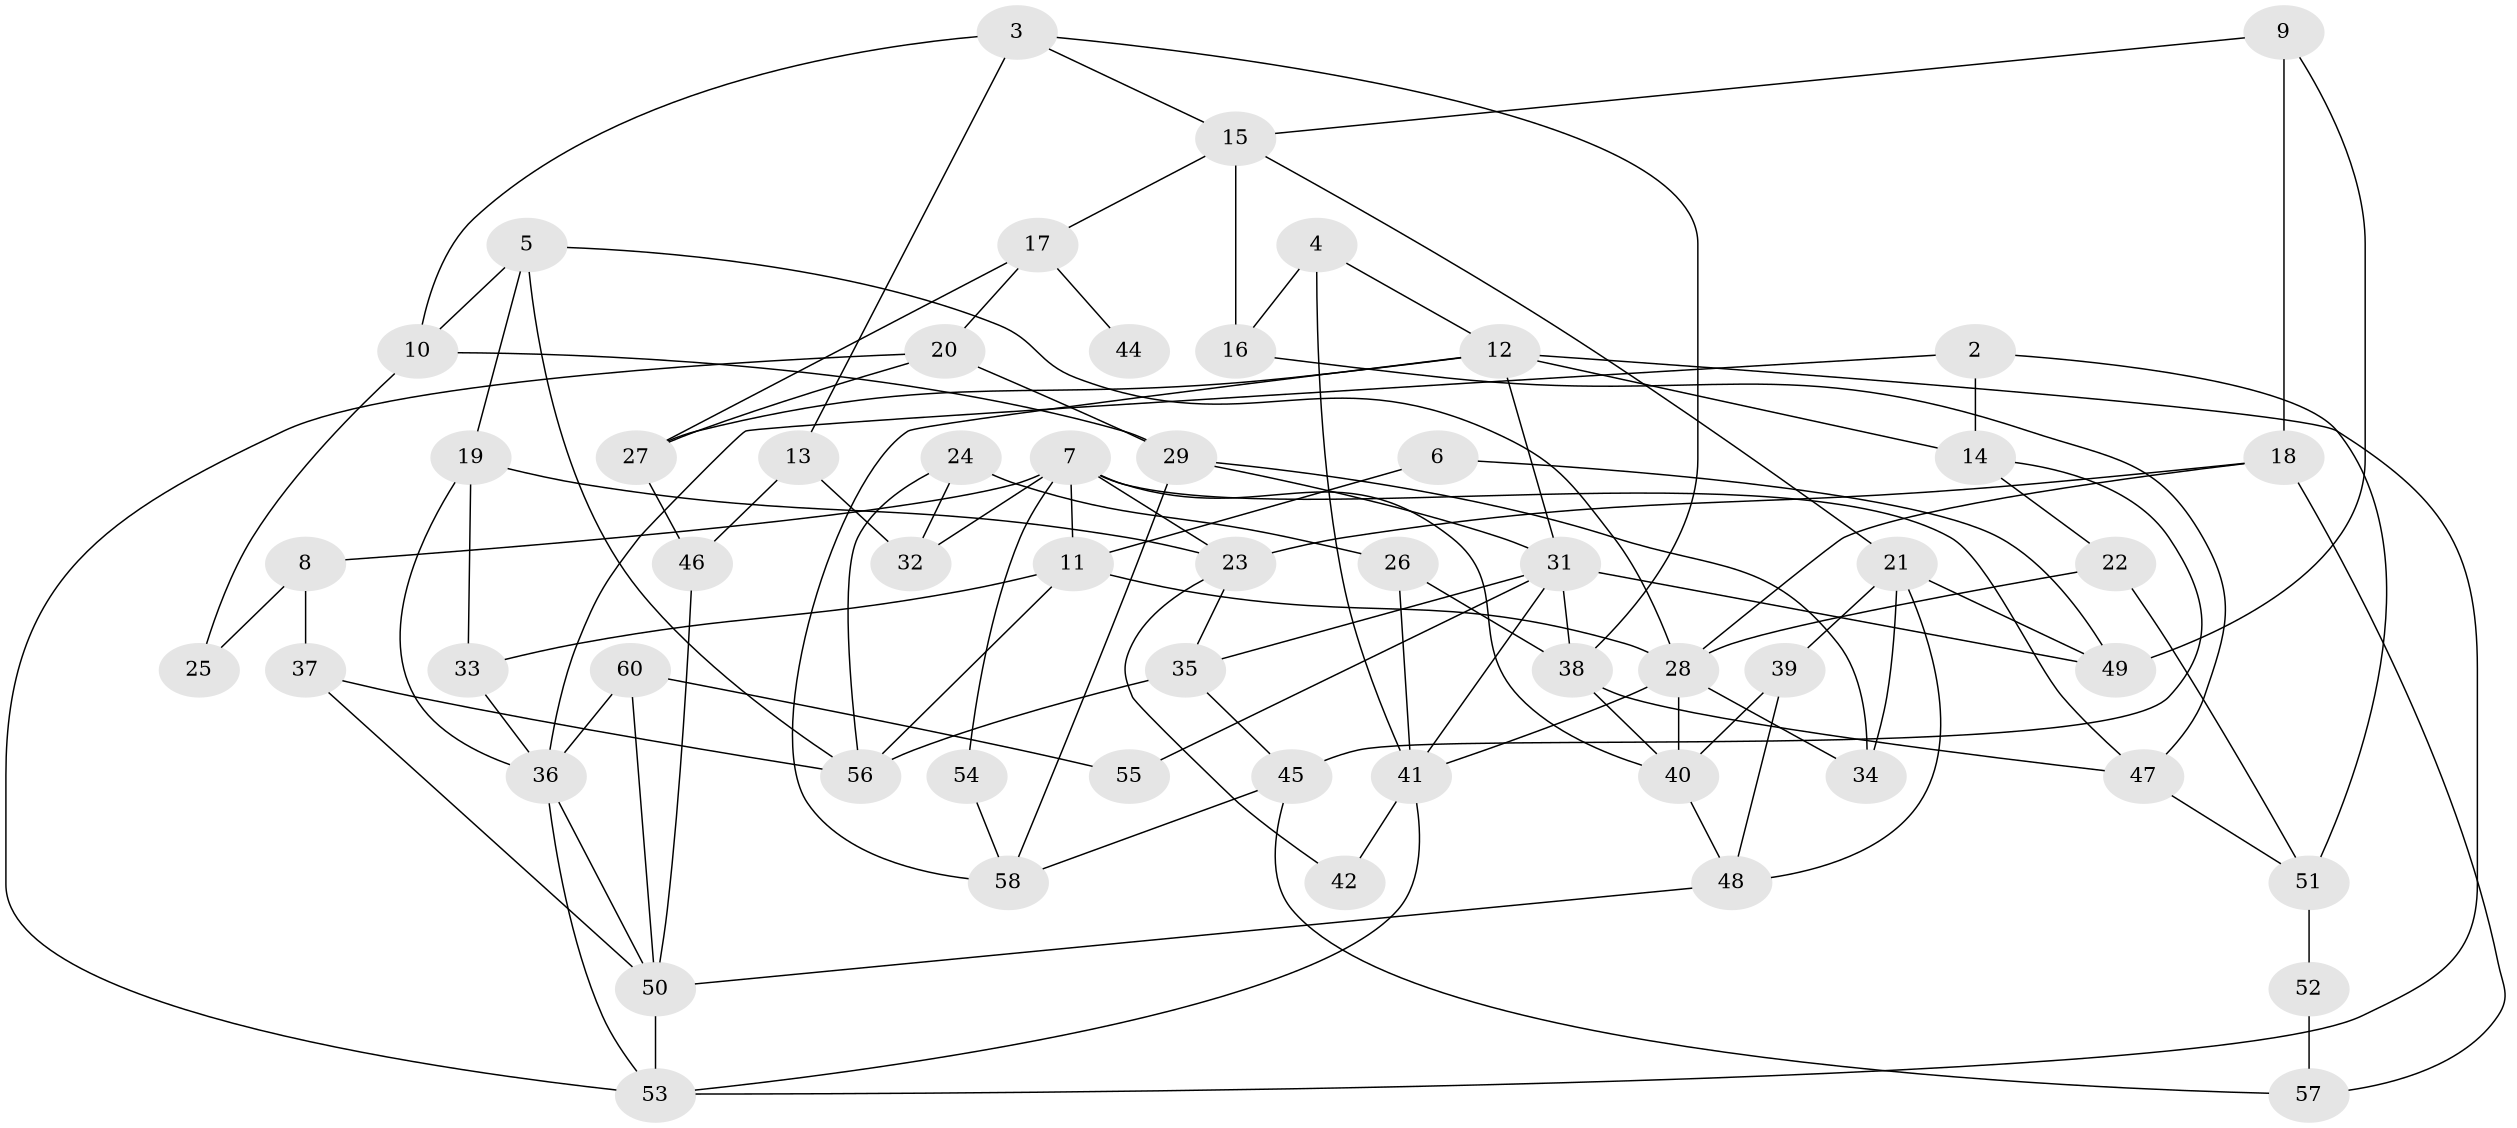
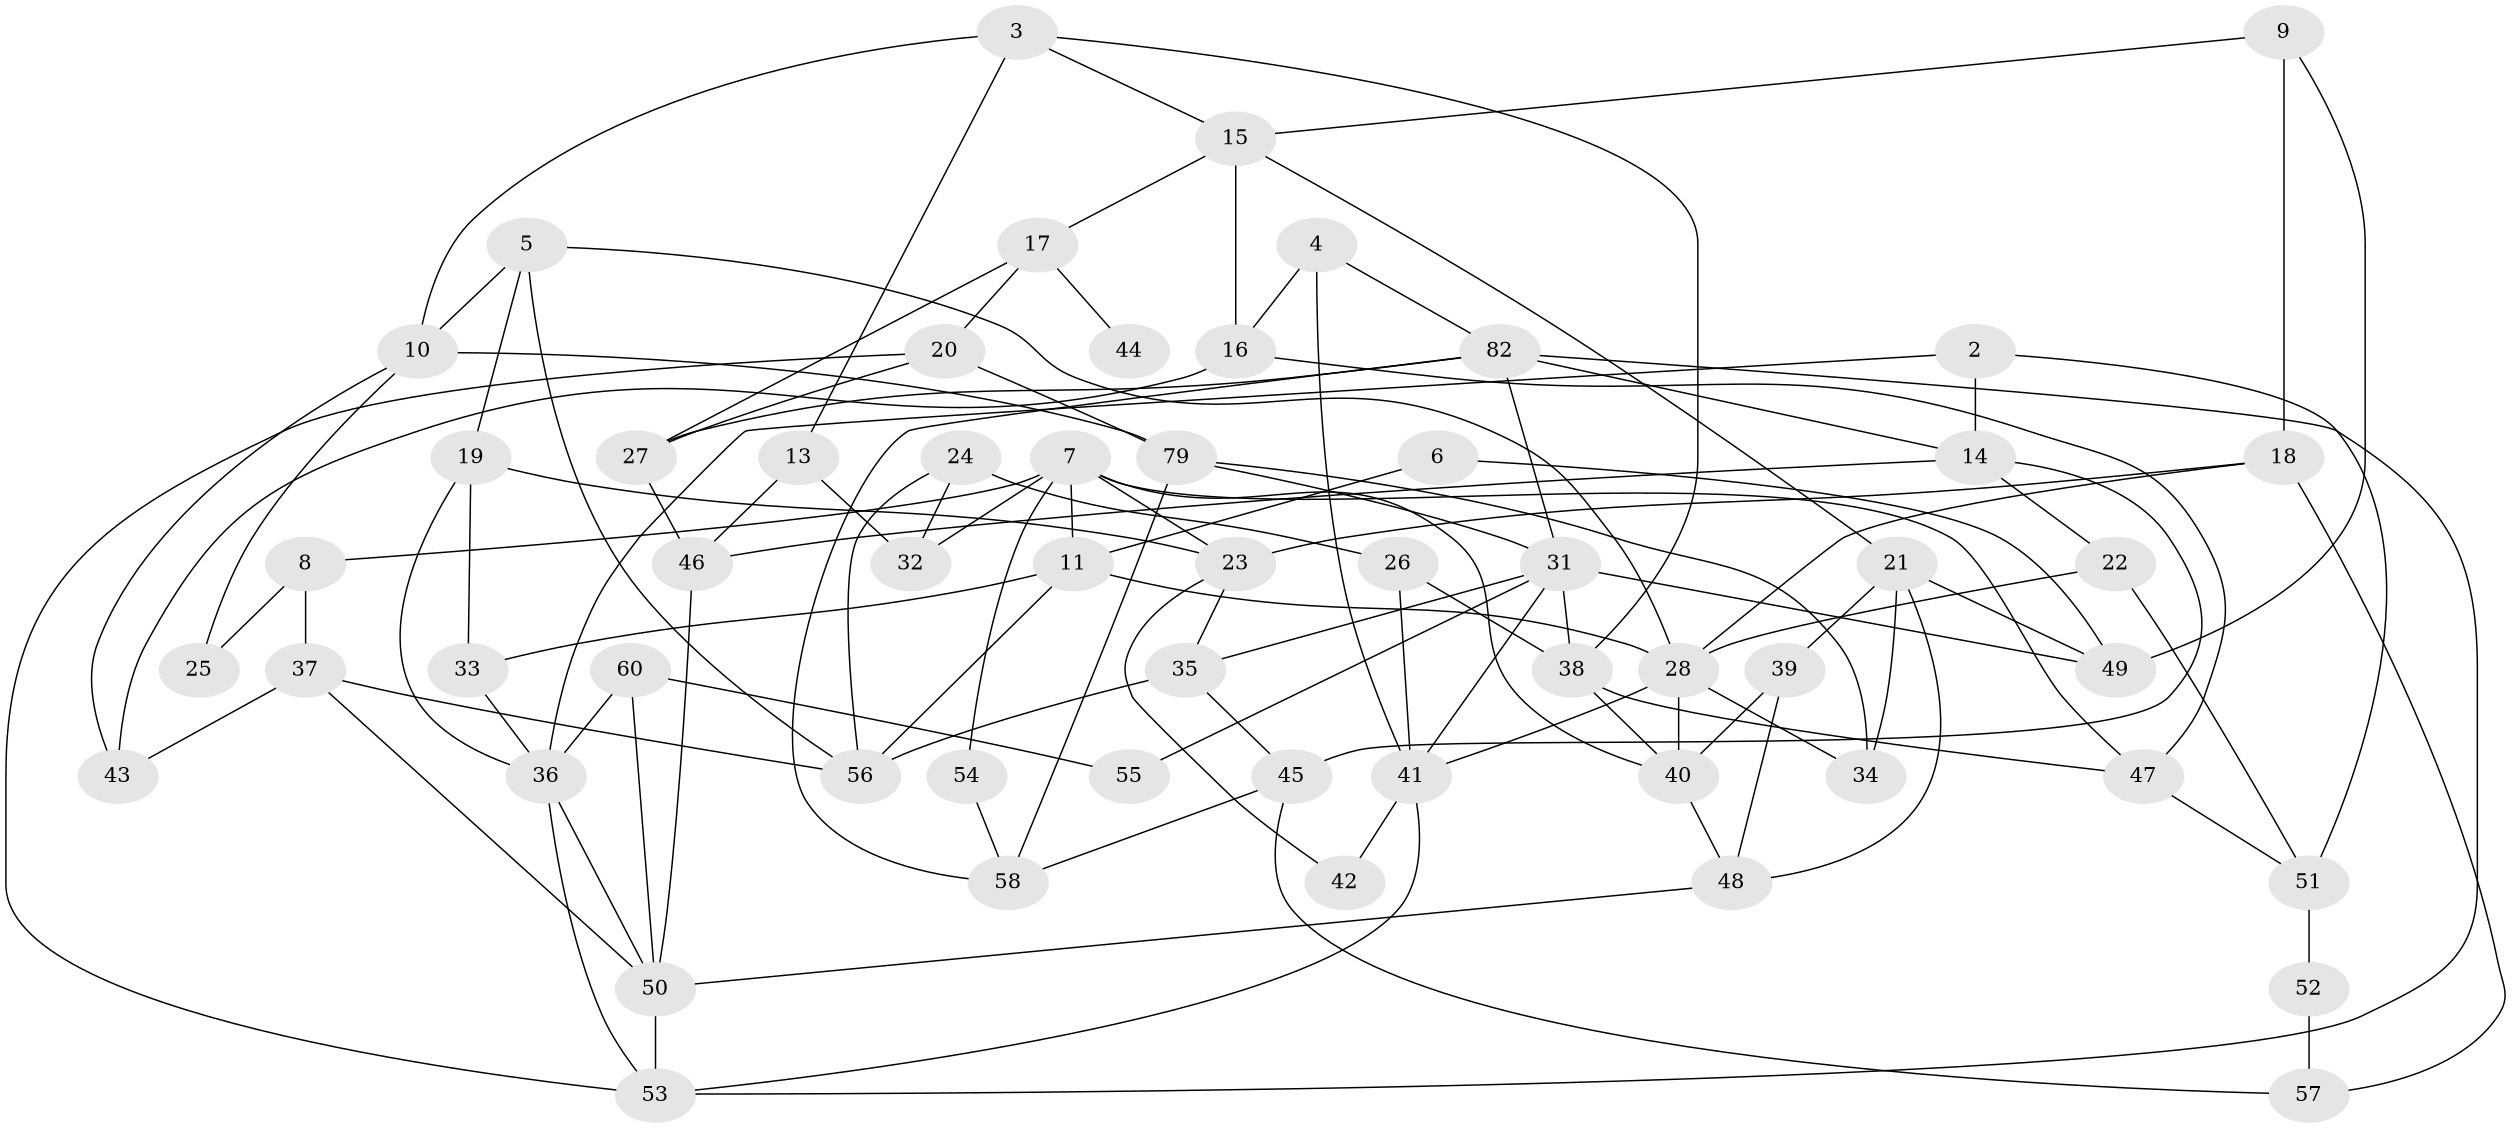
(1500, 351) -> (1500, 351)
(1177, 458) -> (1177, 458)
none -> (1453, 487)
none -> (118, 777)
